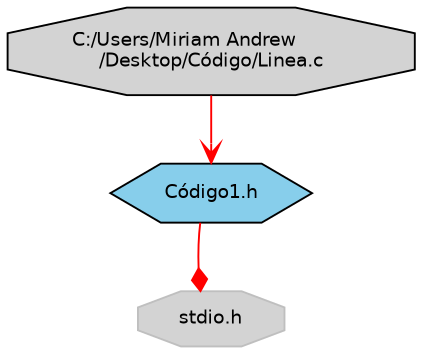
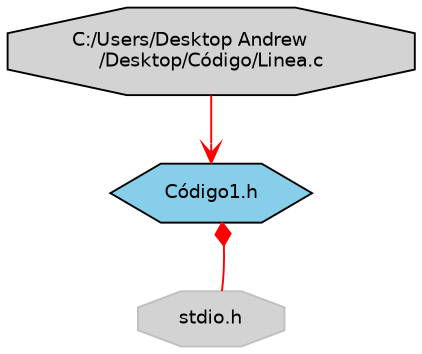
(211, 51) -> (211, 51)
(199, 245) -> (224, 268)
